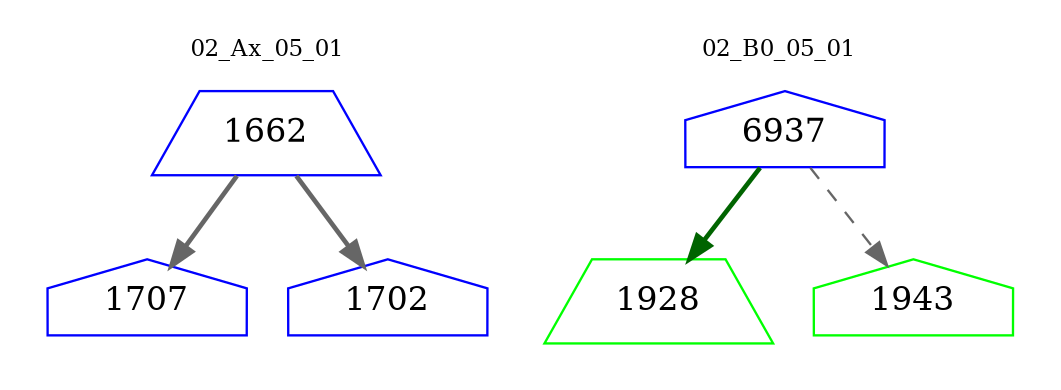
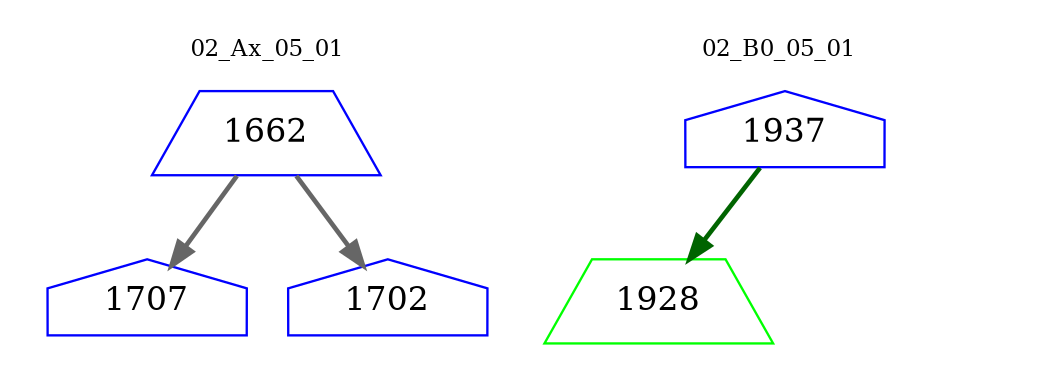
(785, 133) -> (785, 133)
(913, 301) -> none
